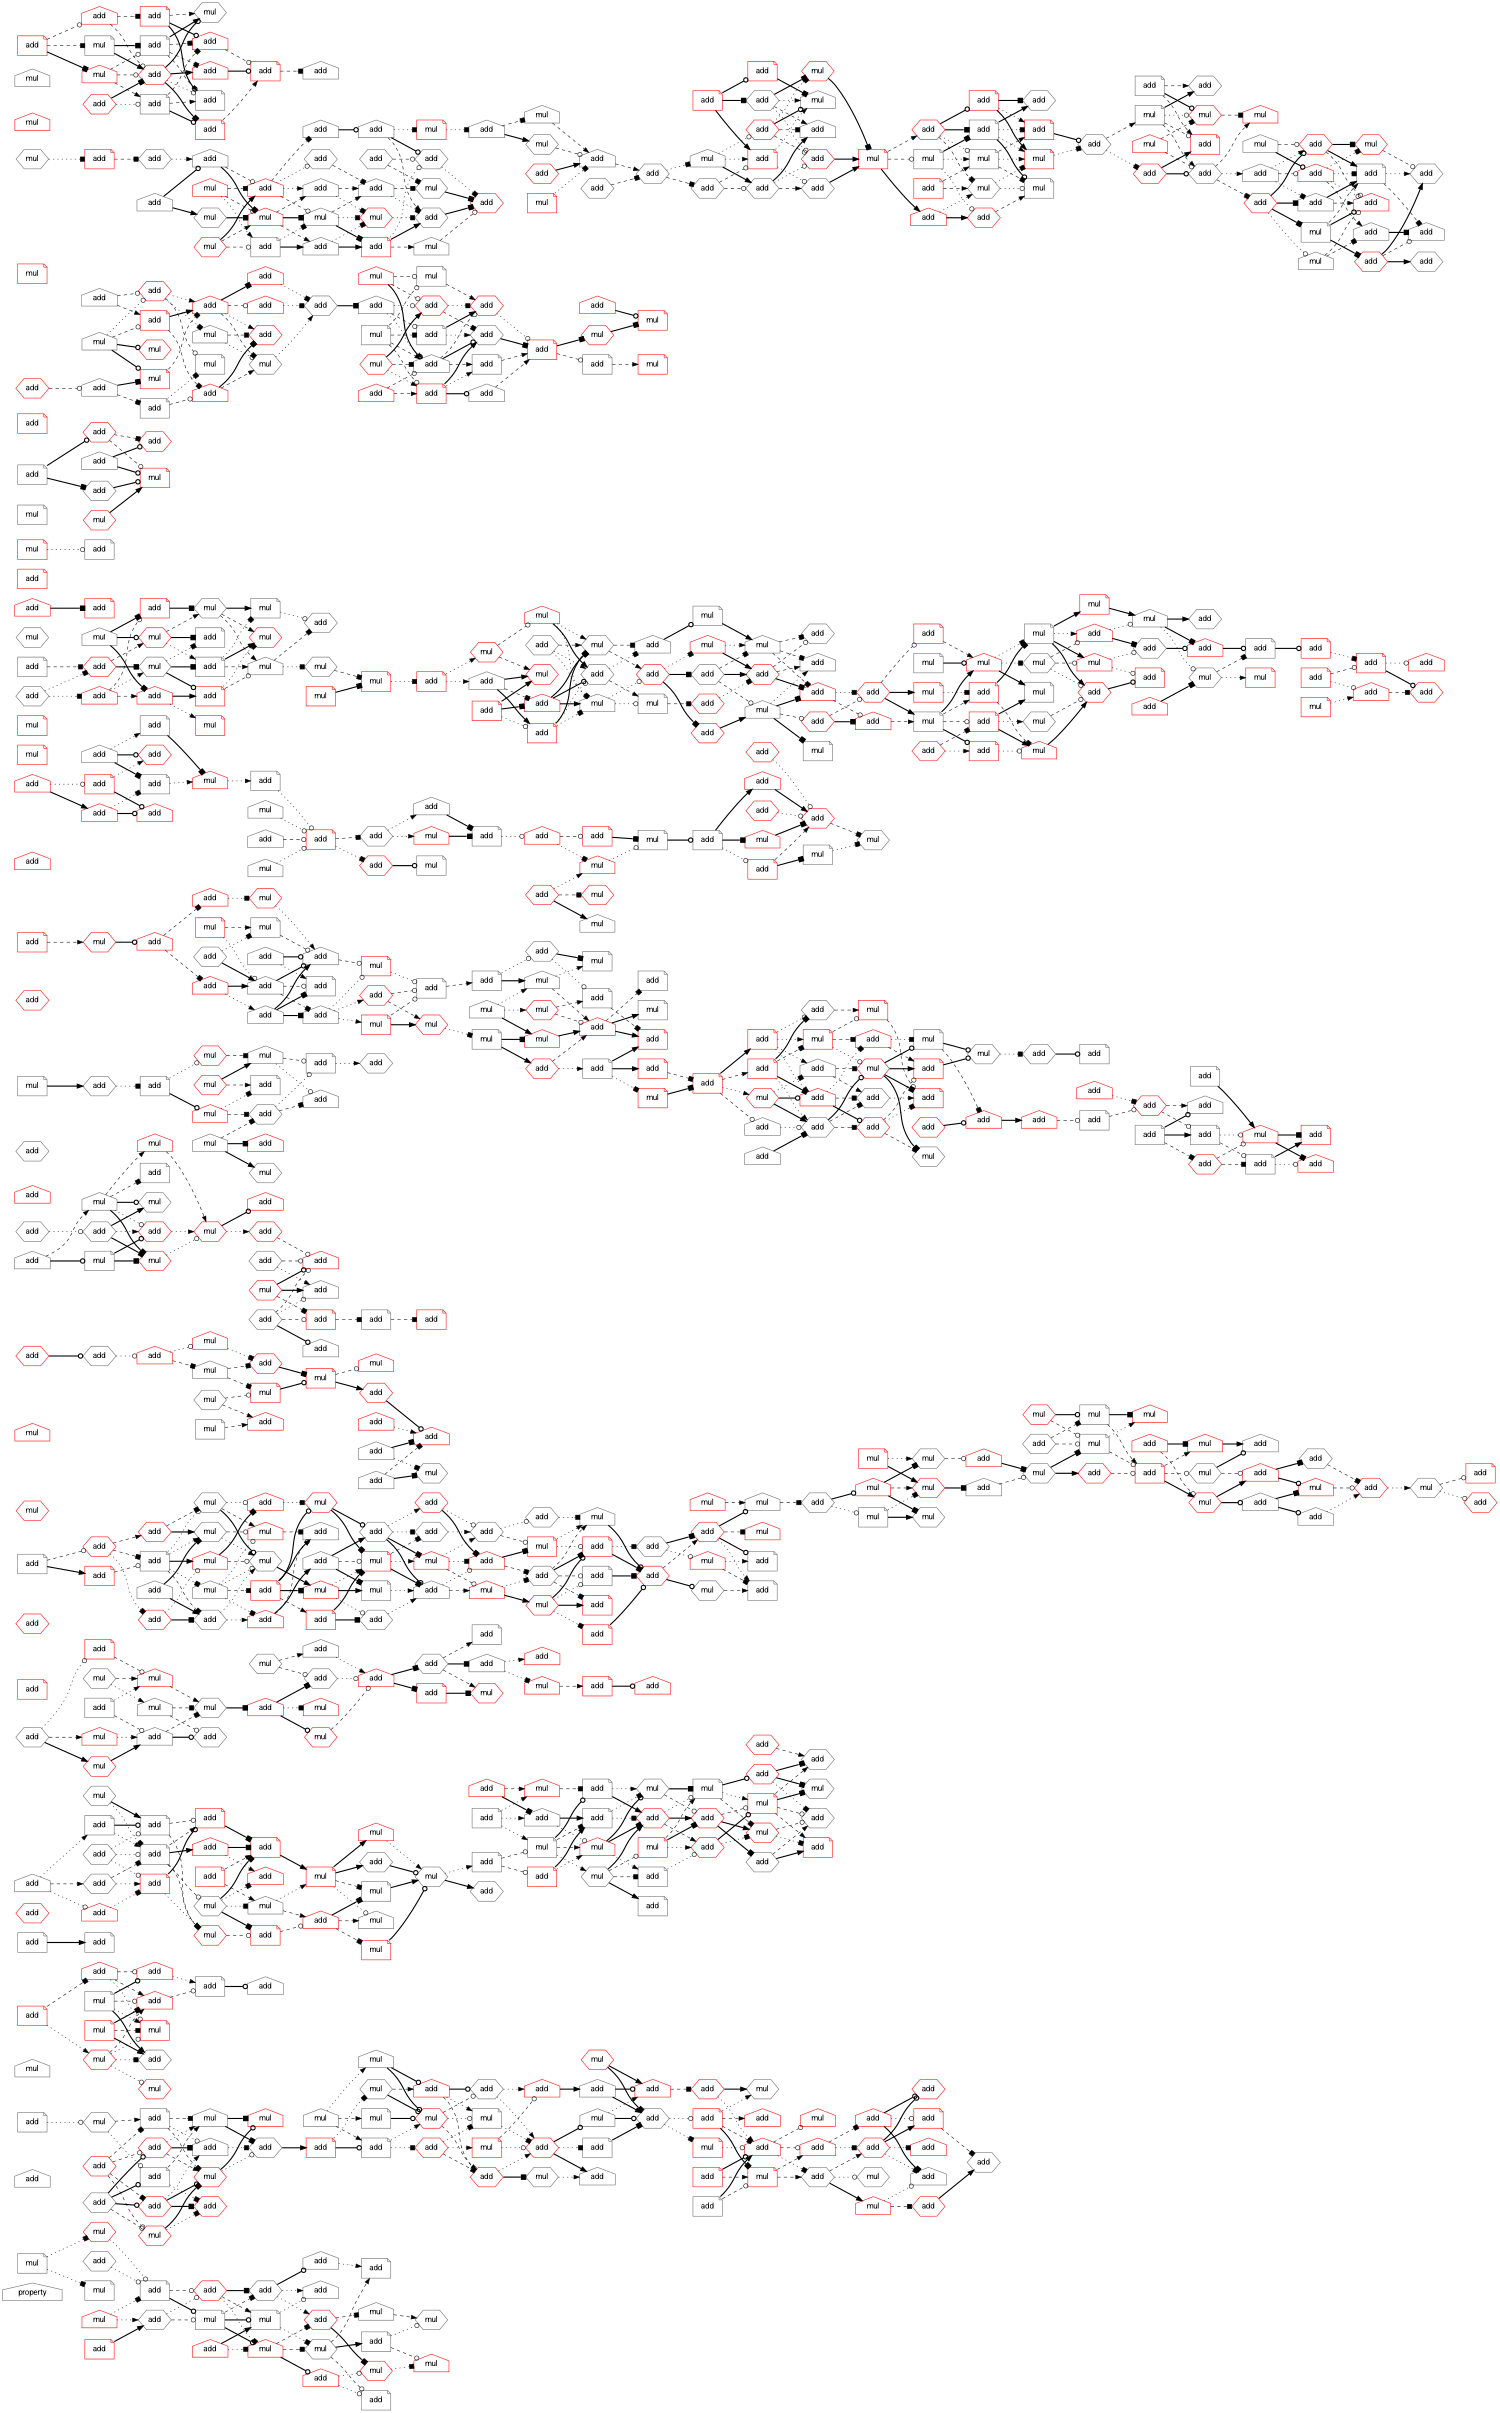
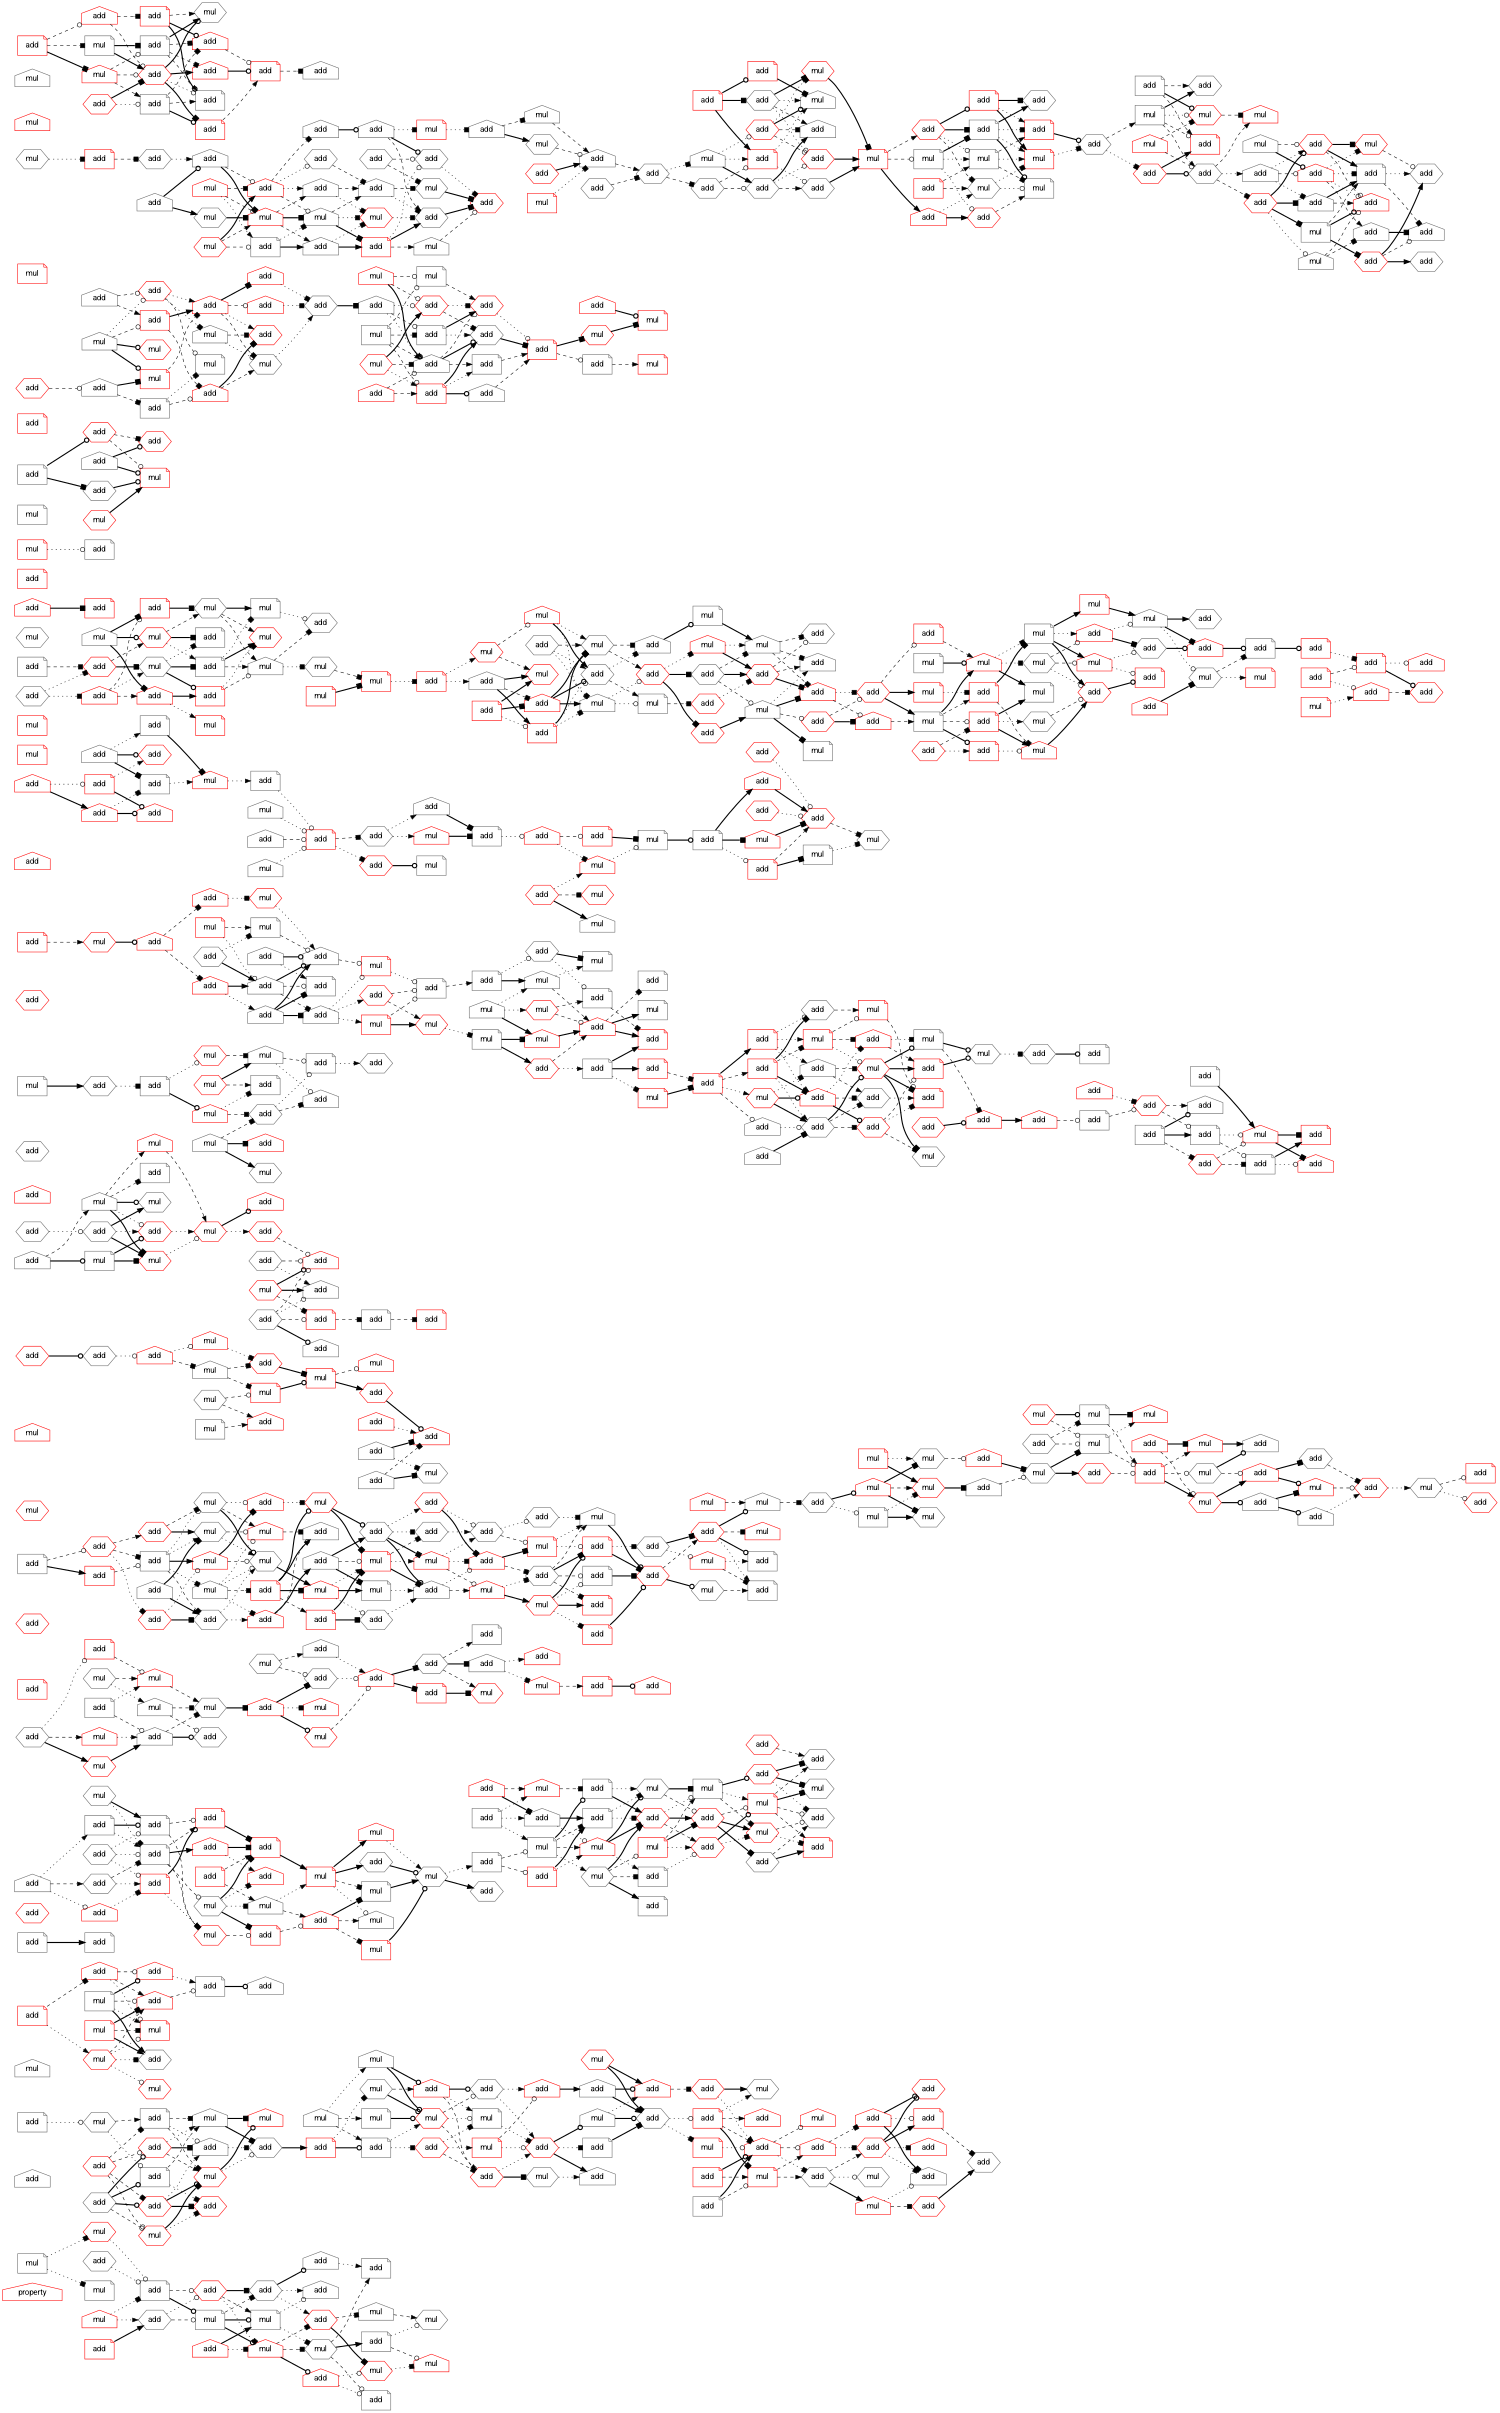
(32, 2293) -> (32, 2293)
